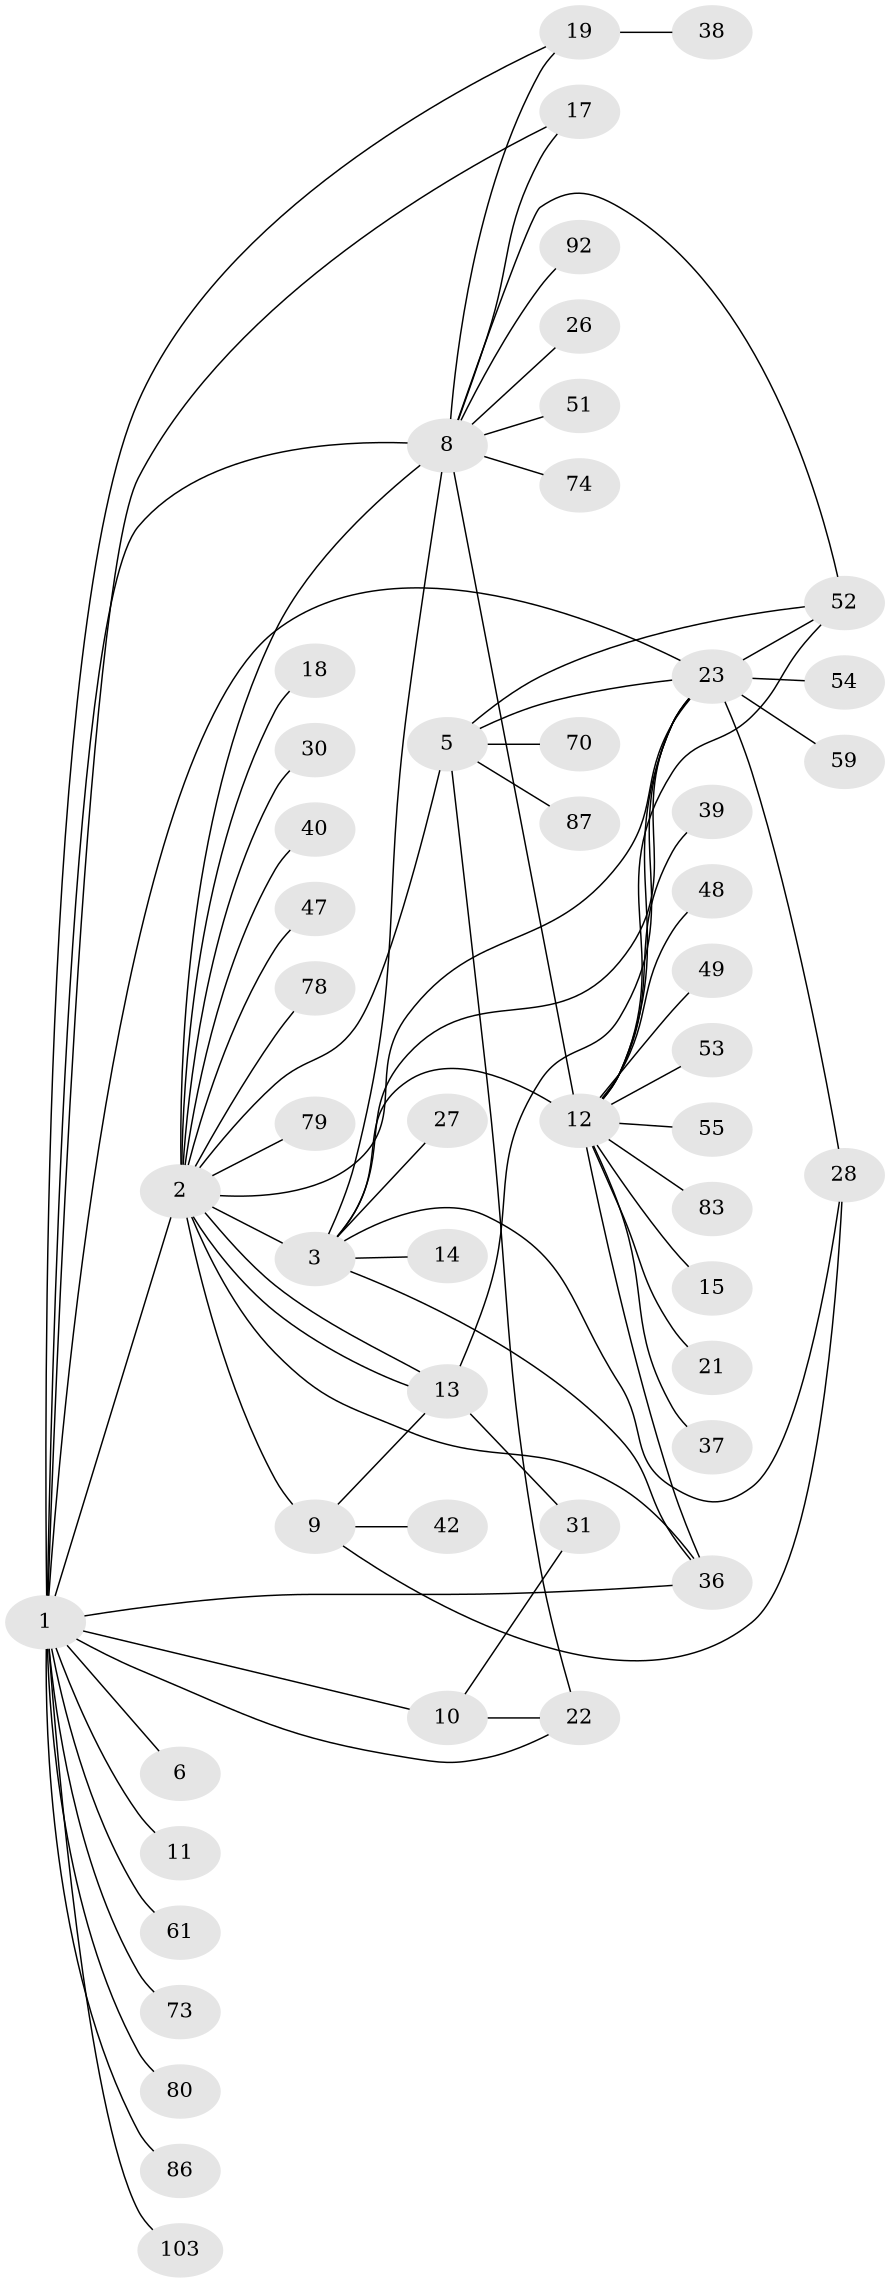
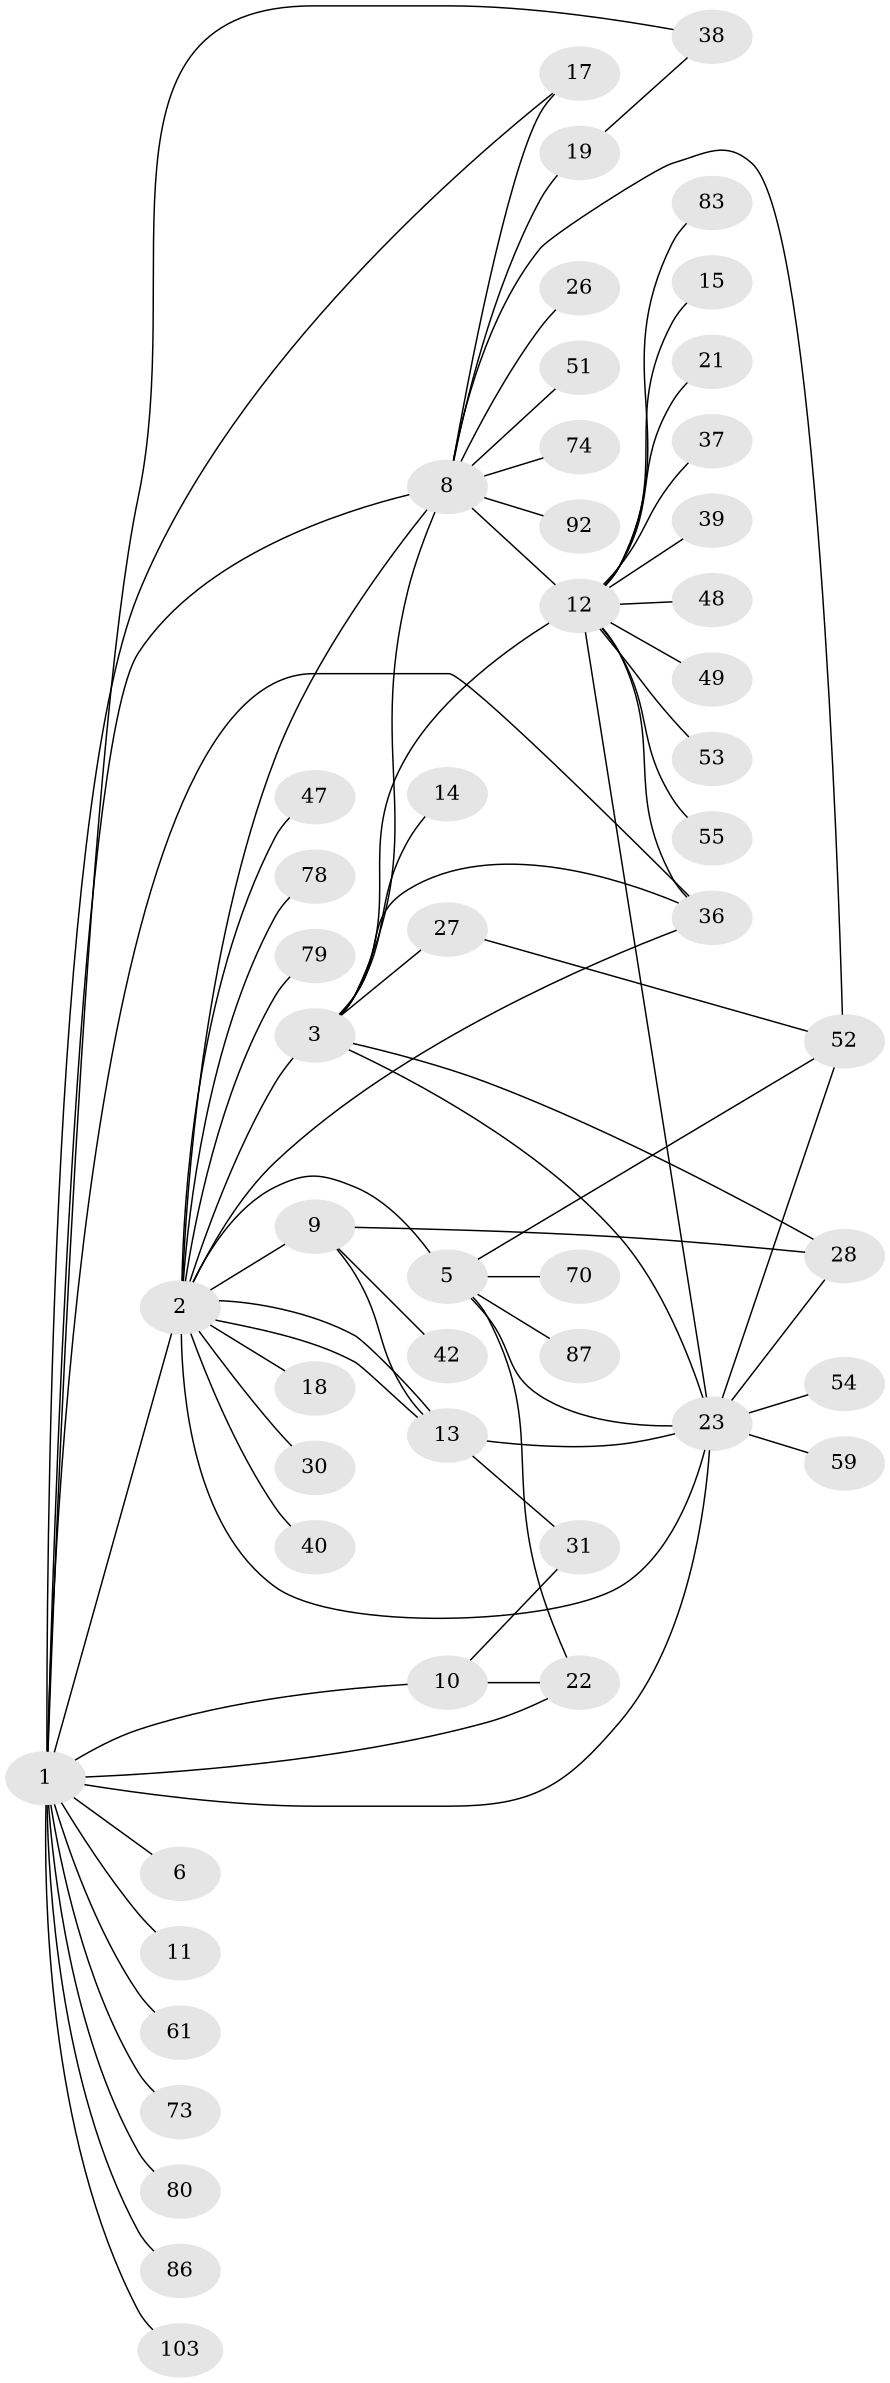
(76, 720) -> (123, 597)
(669, 780) -> (654, 988)
